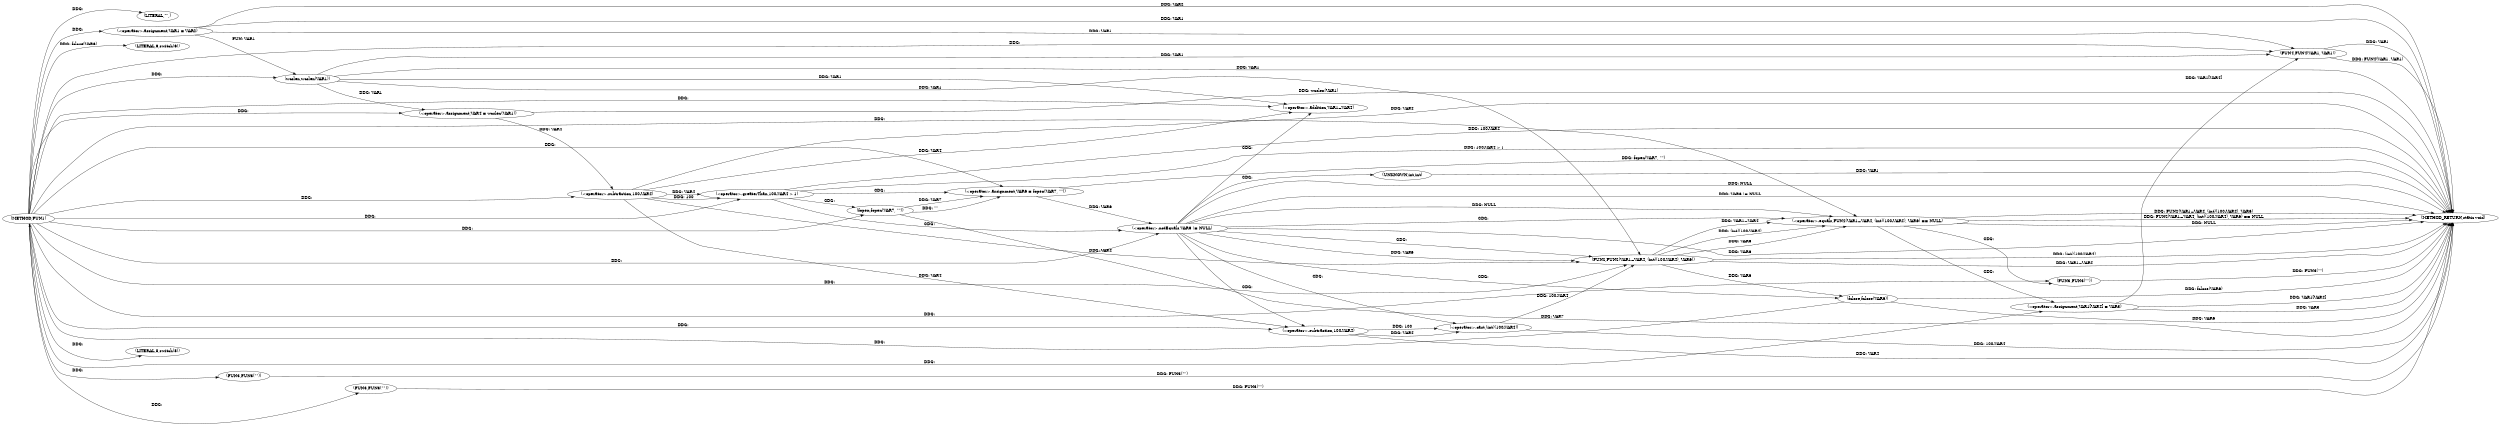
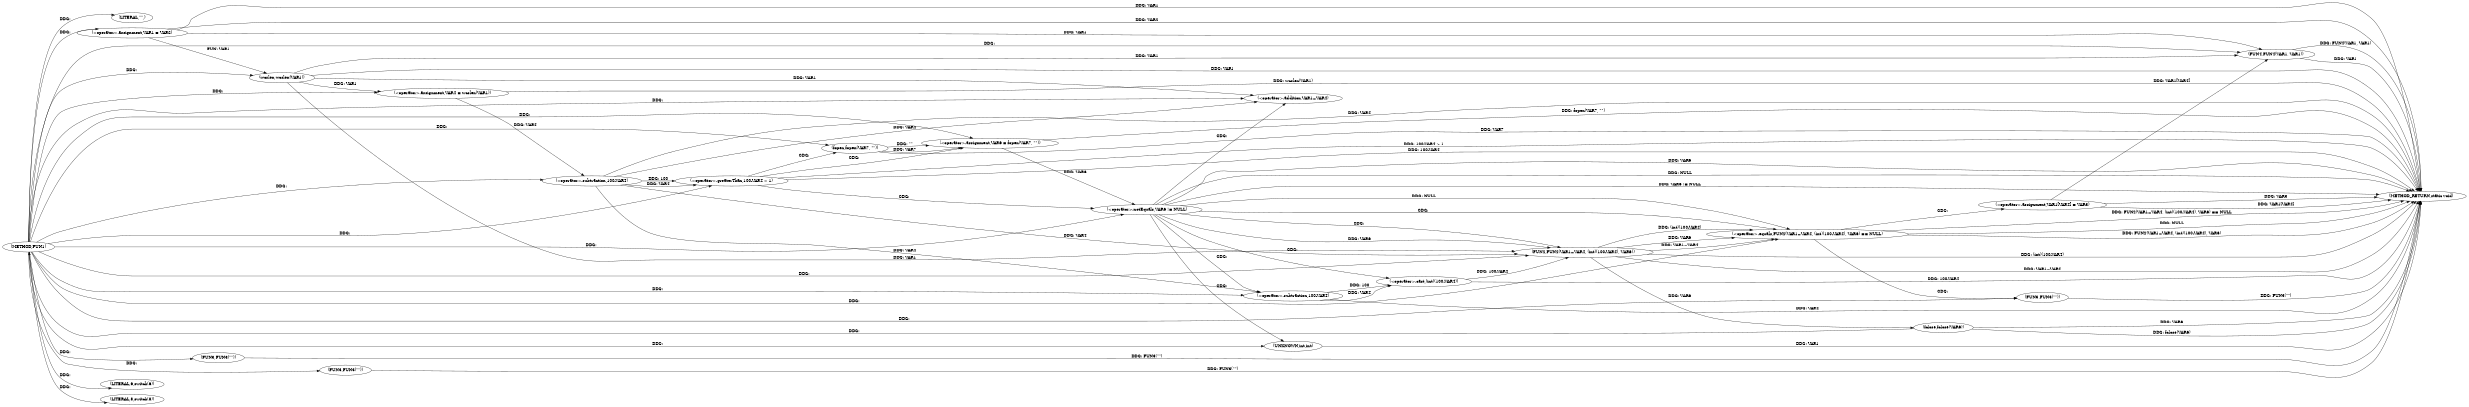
(78, 44) -> (66, 375)
(1506, 283) -> none
(980, 364) -> (612, 346)
